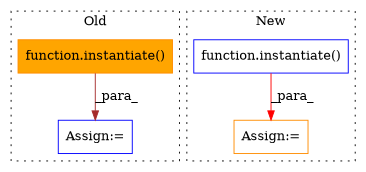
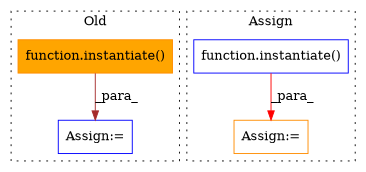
(271, 22) -> (271, 22)
